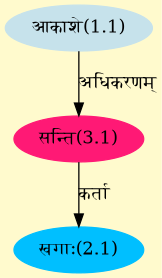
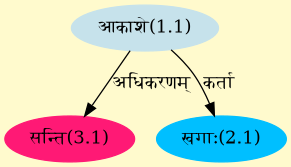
(79, 188) -> (194, 74)
